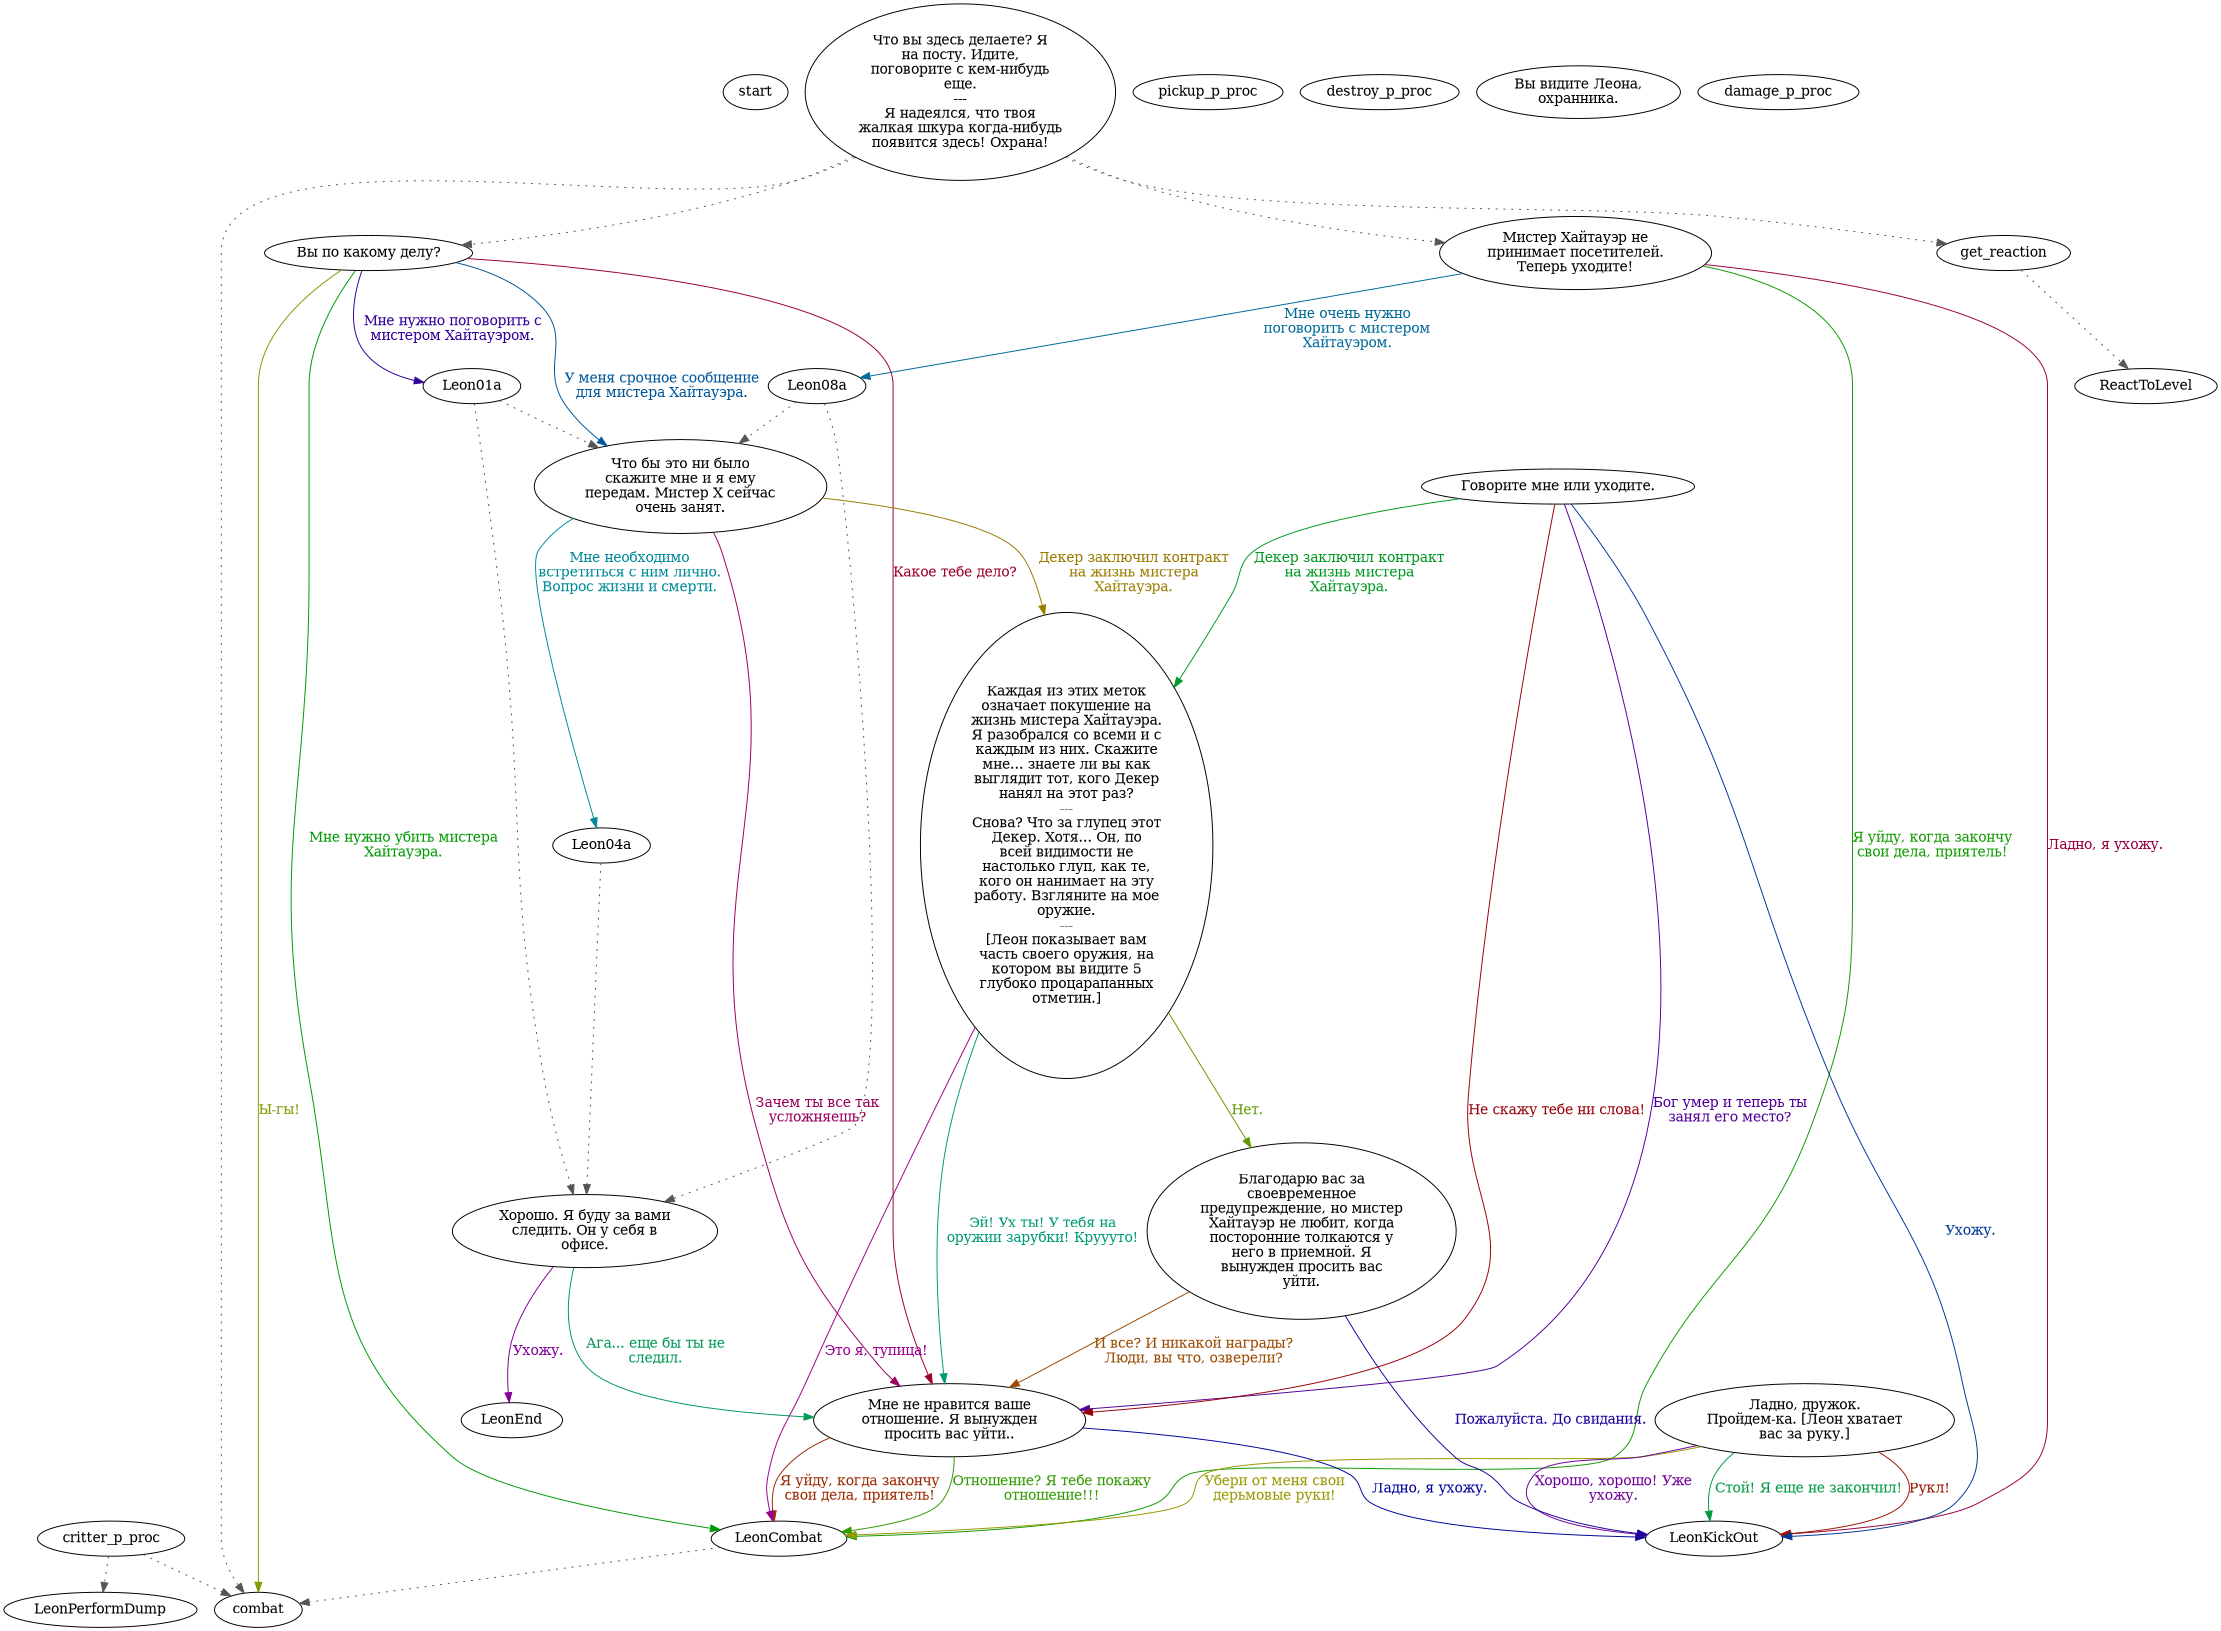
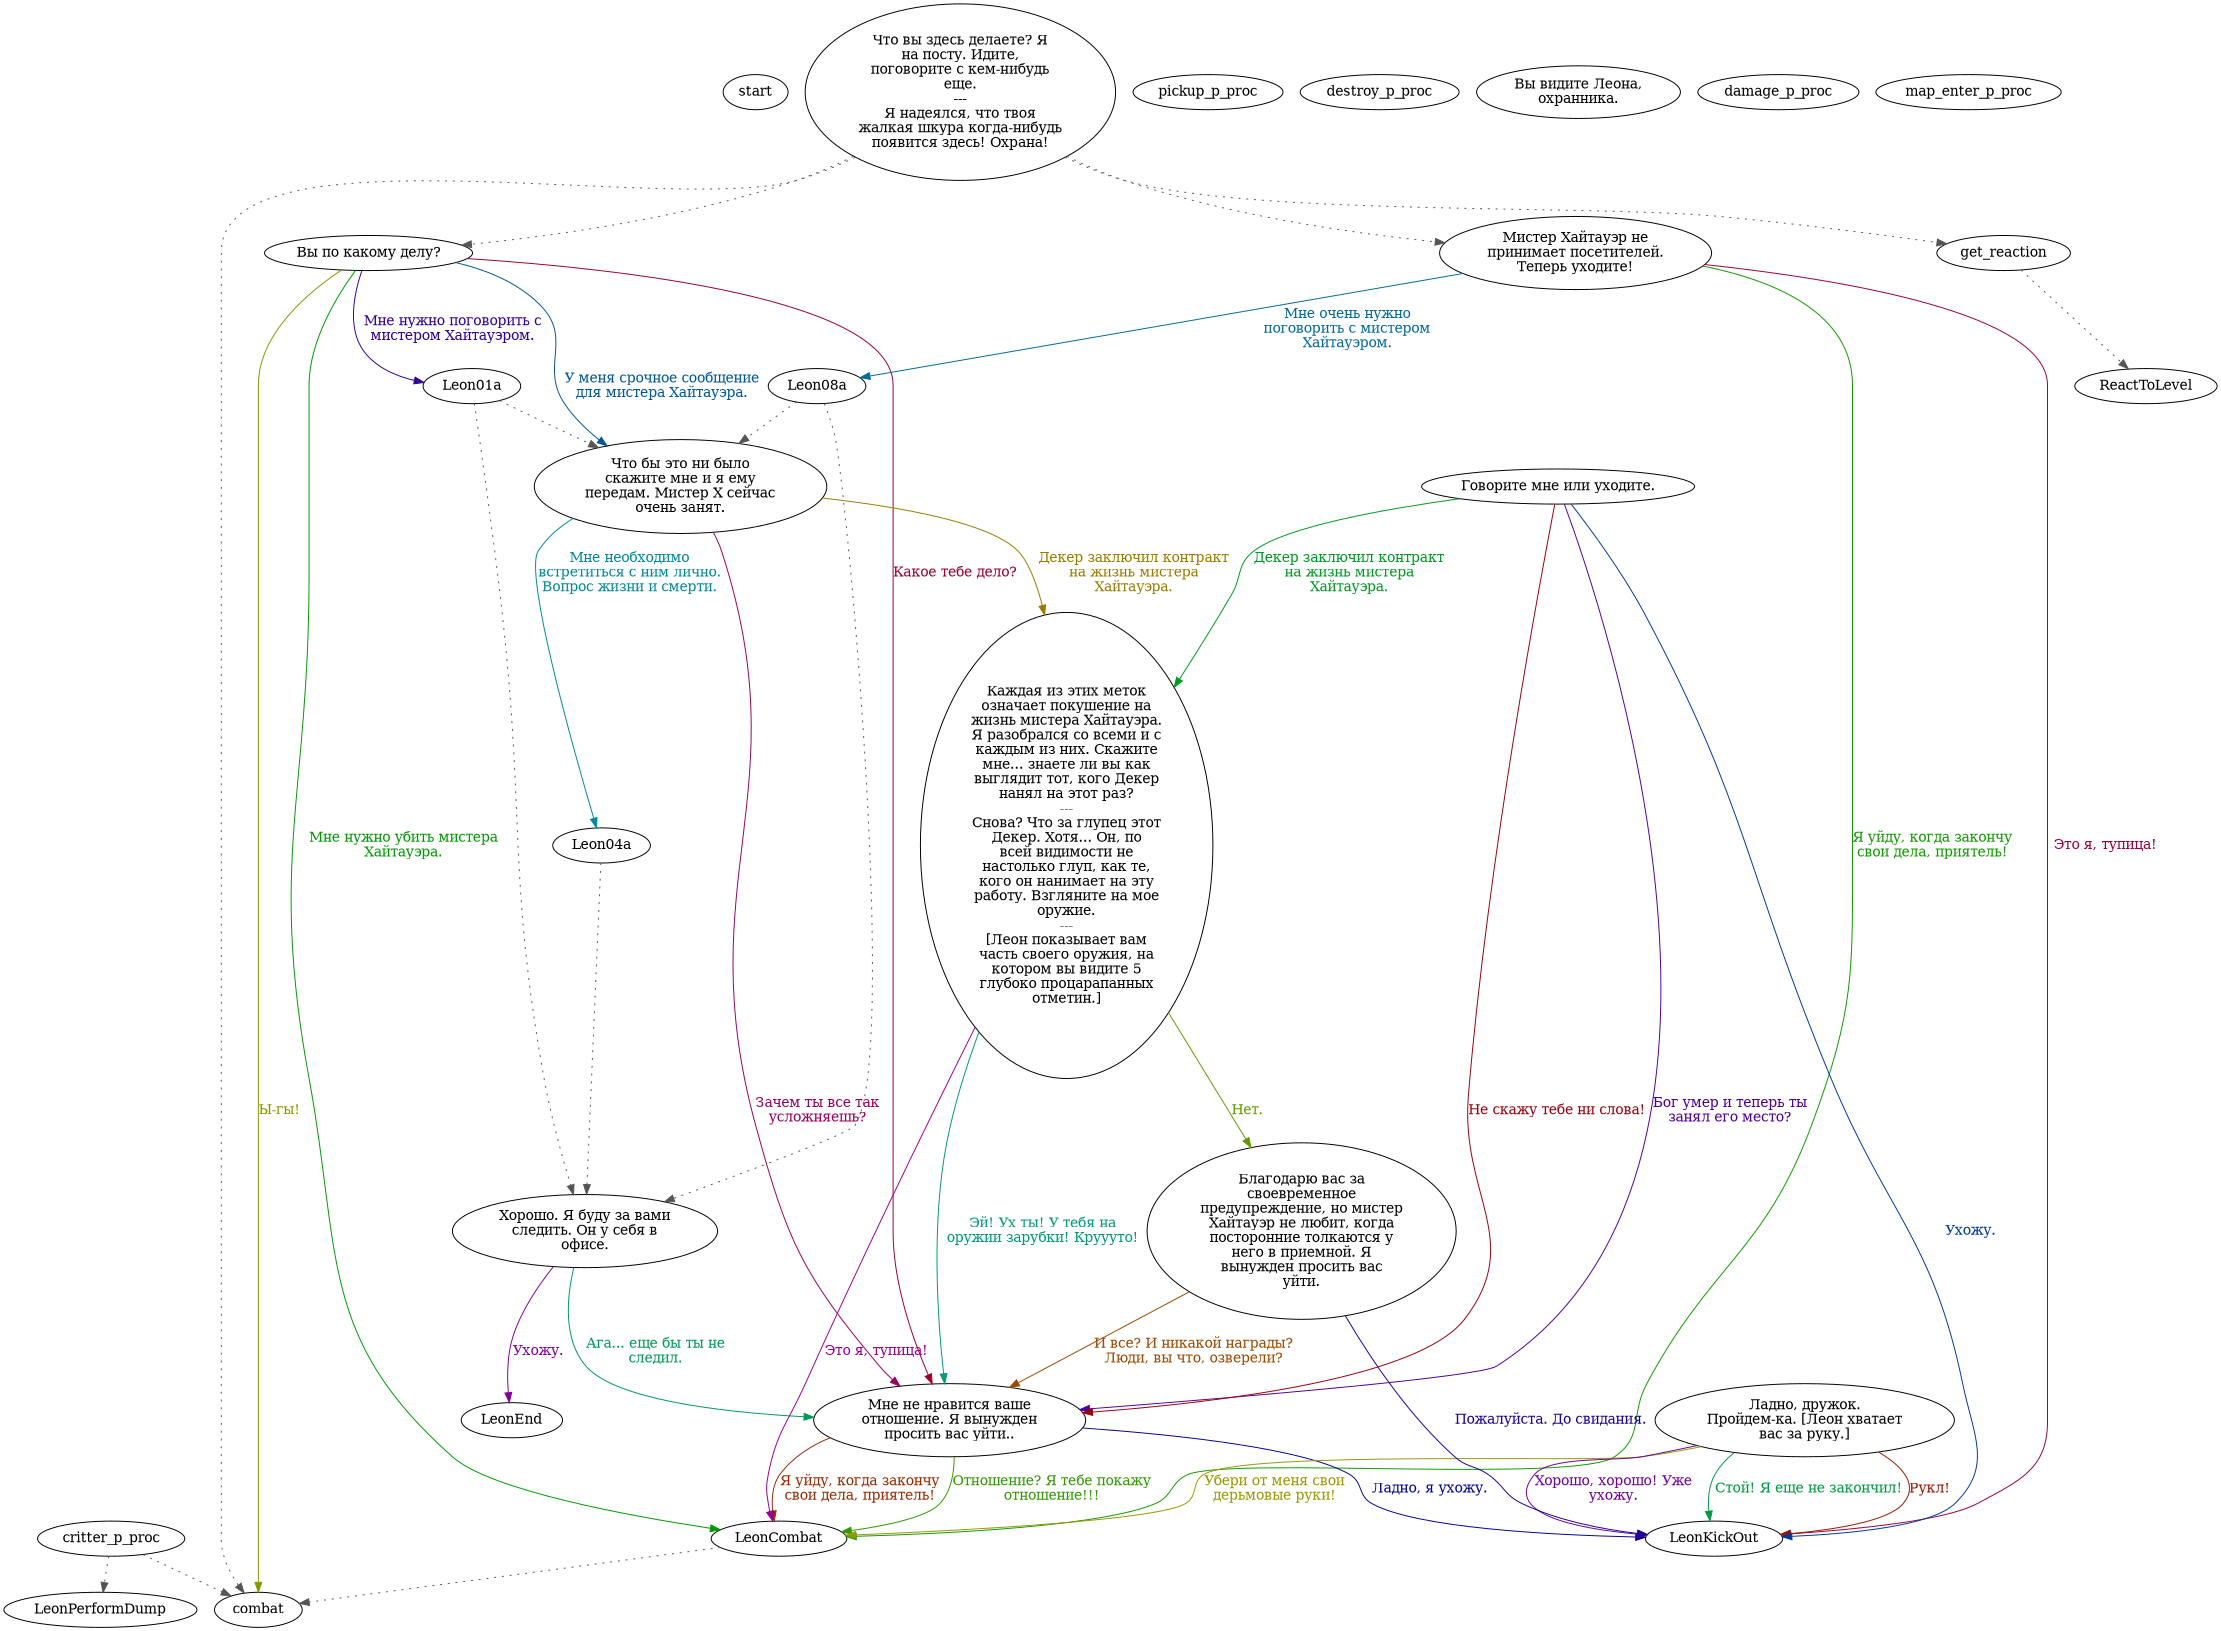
none -> (1969, 92)
(2106, 845) -> (2106, 845)
